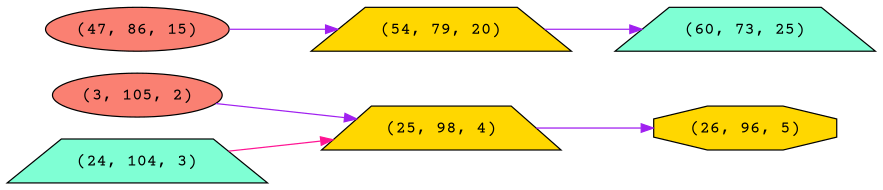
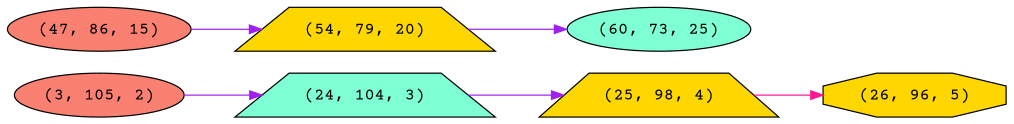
(745, 29) -> (659, 29)
(280, 111) -> (217, 95)
(589, 128) -> (782, 95)
(275, 146) -> (510, 95)
